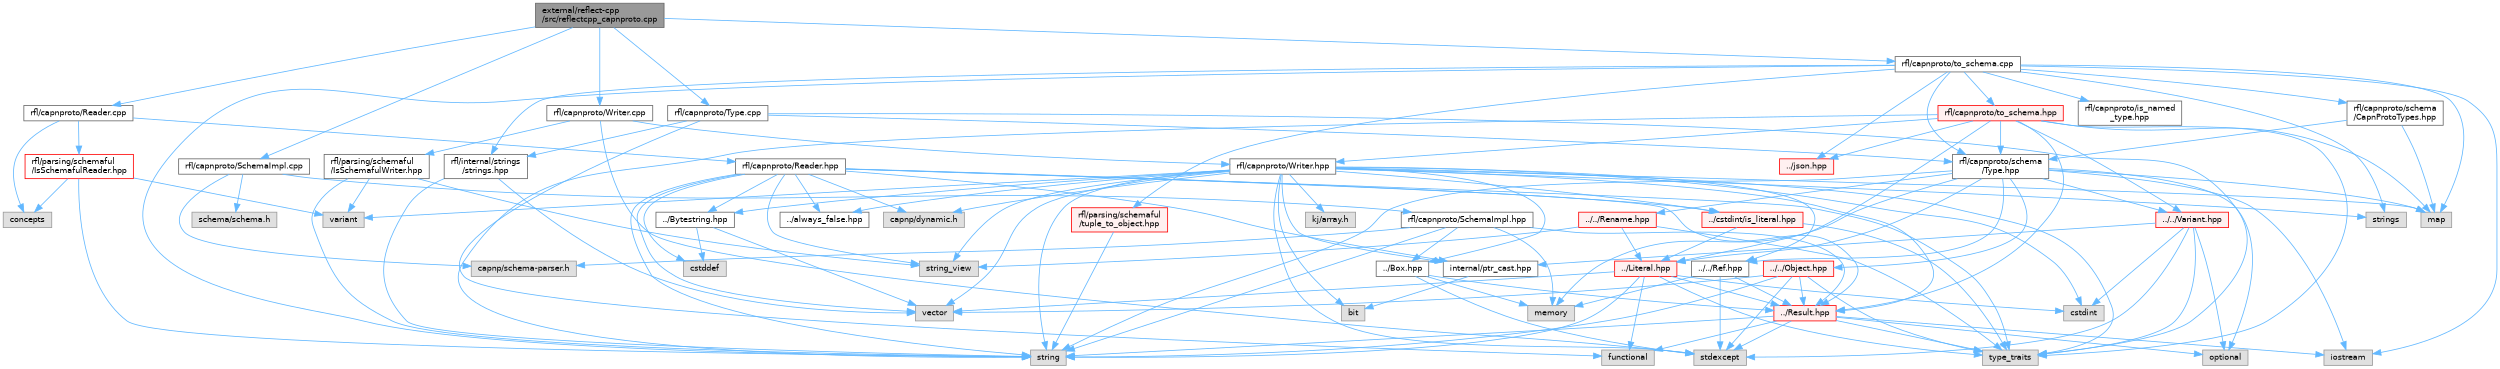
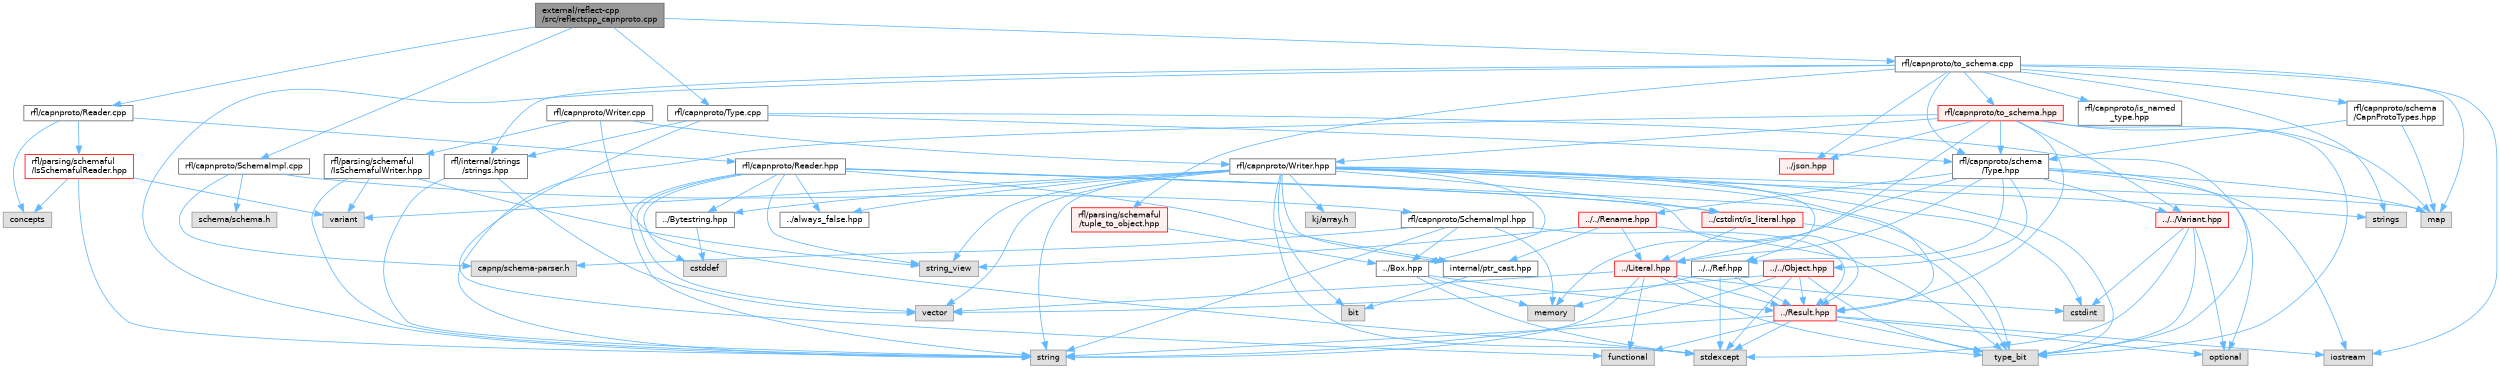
(600, 62) -> none
(1563, 184) -> none
(924, 220) -> none
(1851, 244) -> (1558, 243)
(840, 276) -> none
(1085, 287) -> (1268, 245)
(2010, 358) -> (2010, 358)
